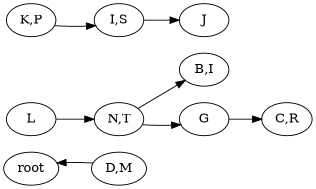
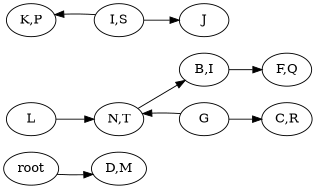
(70, 26) -> (80, 14)
none -> (287, 70)
(157, 125) -> (166, 113)
(80, 163) -> (70, 175)
